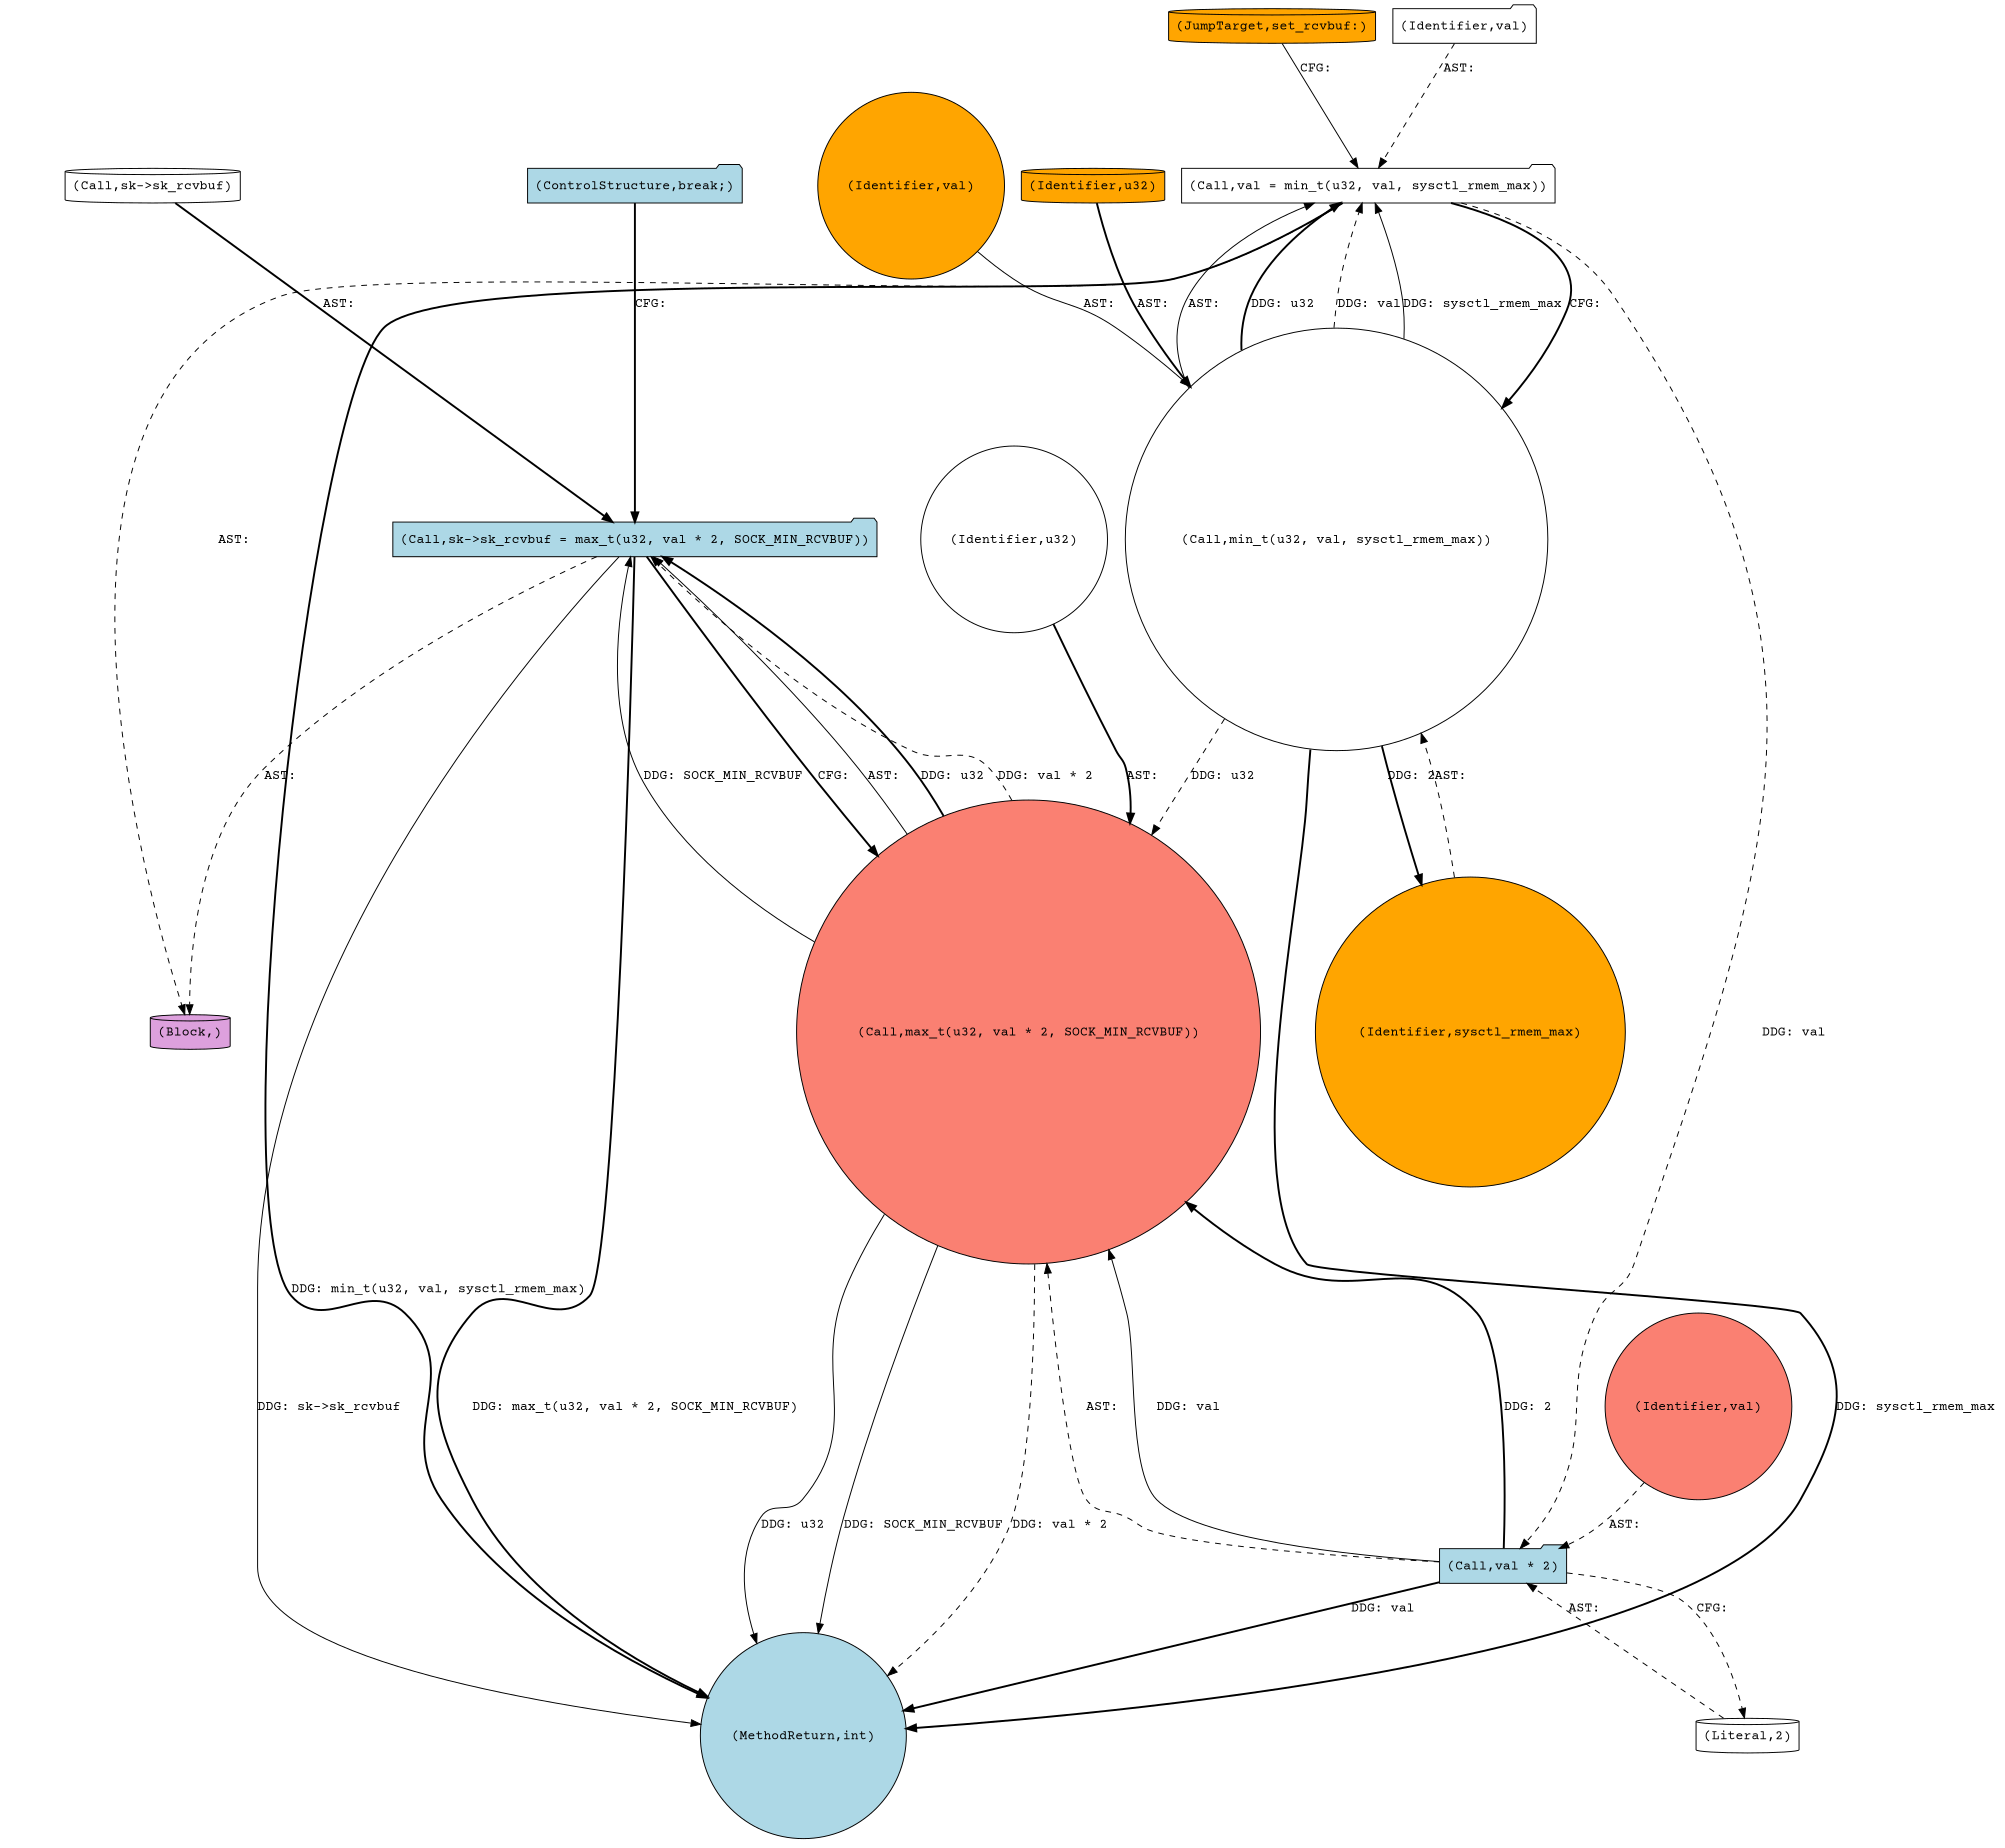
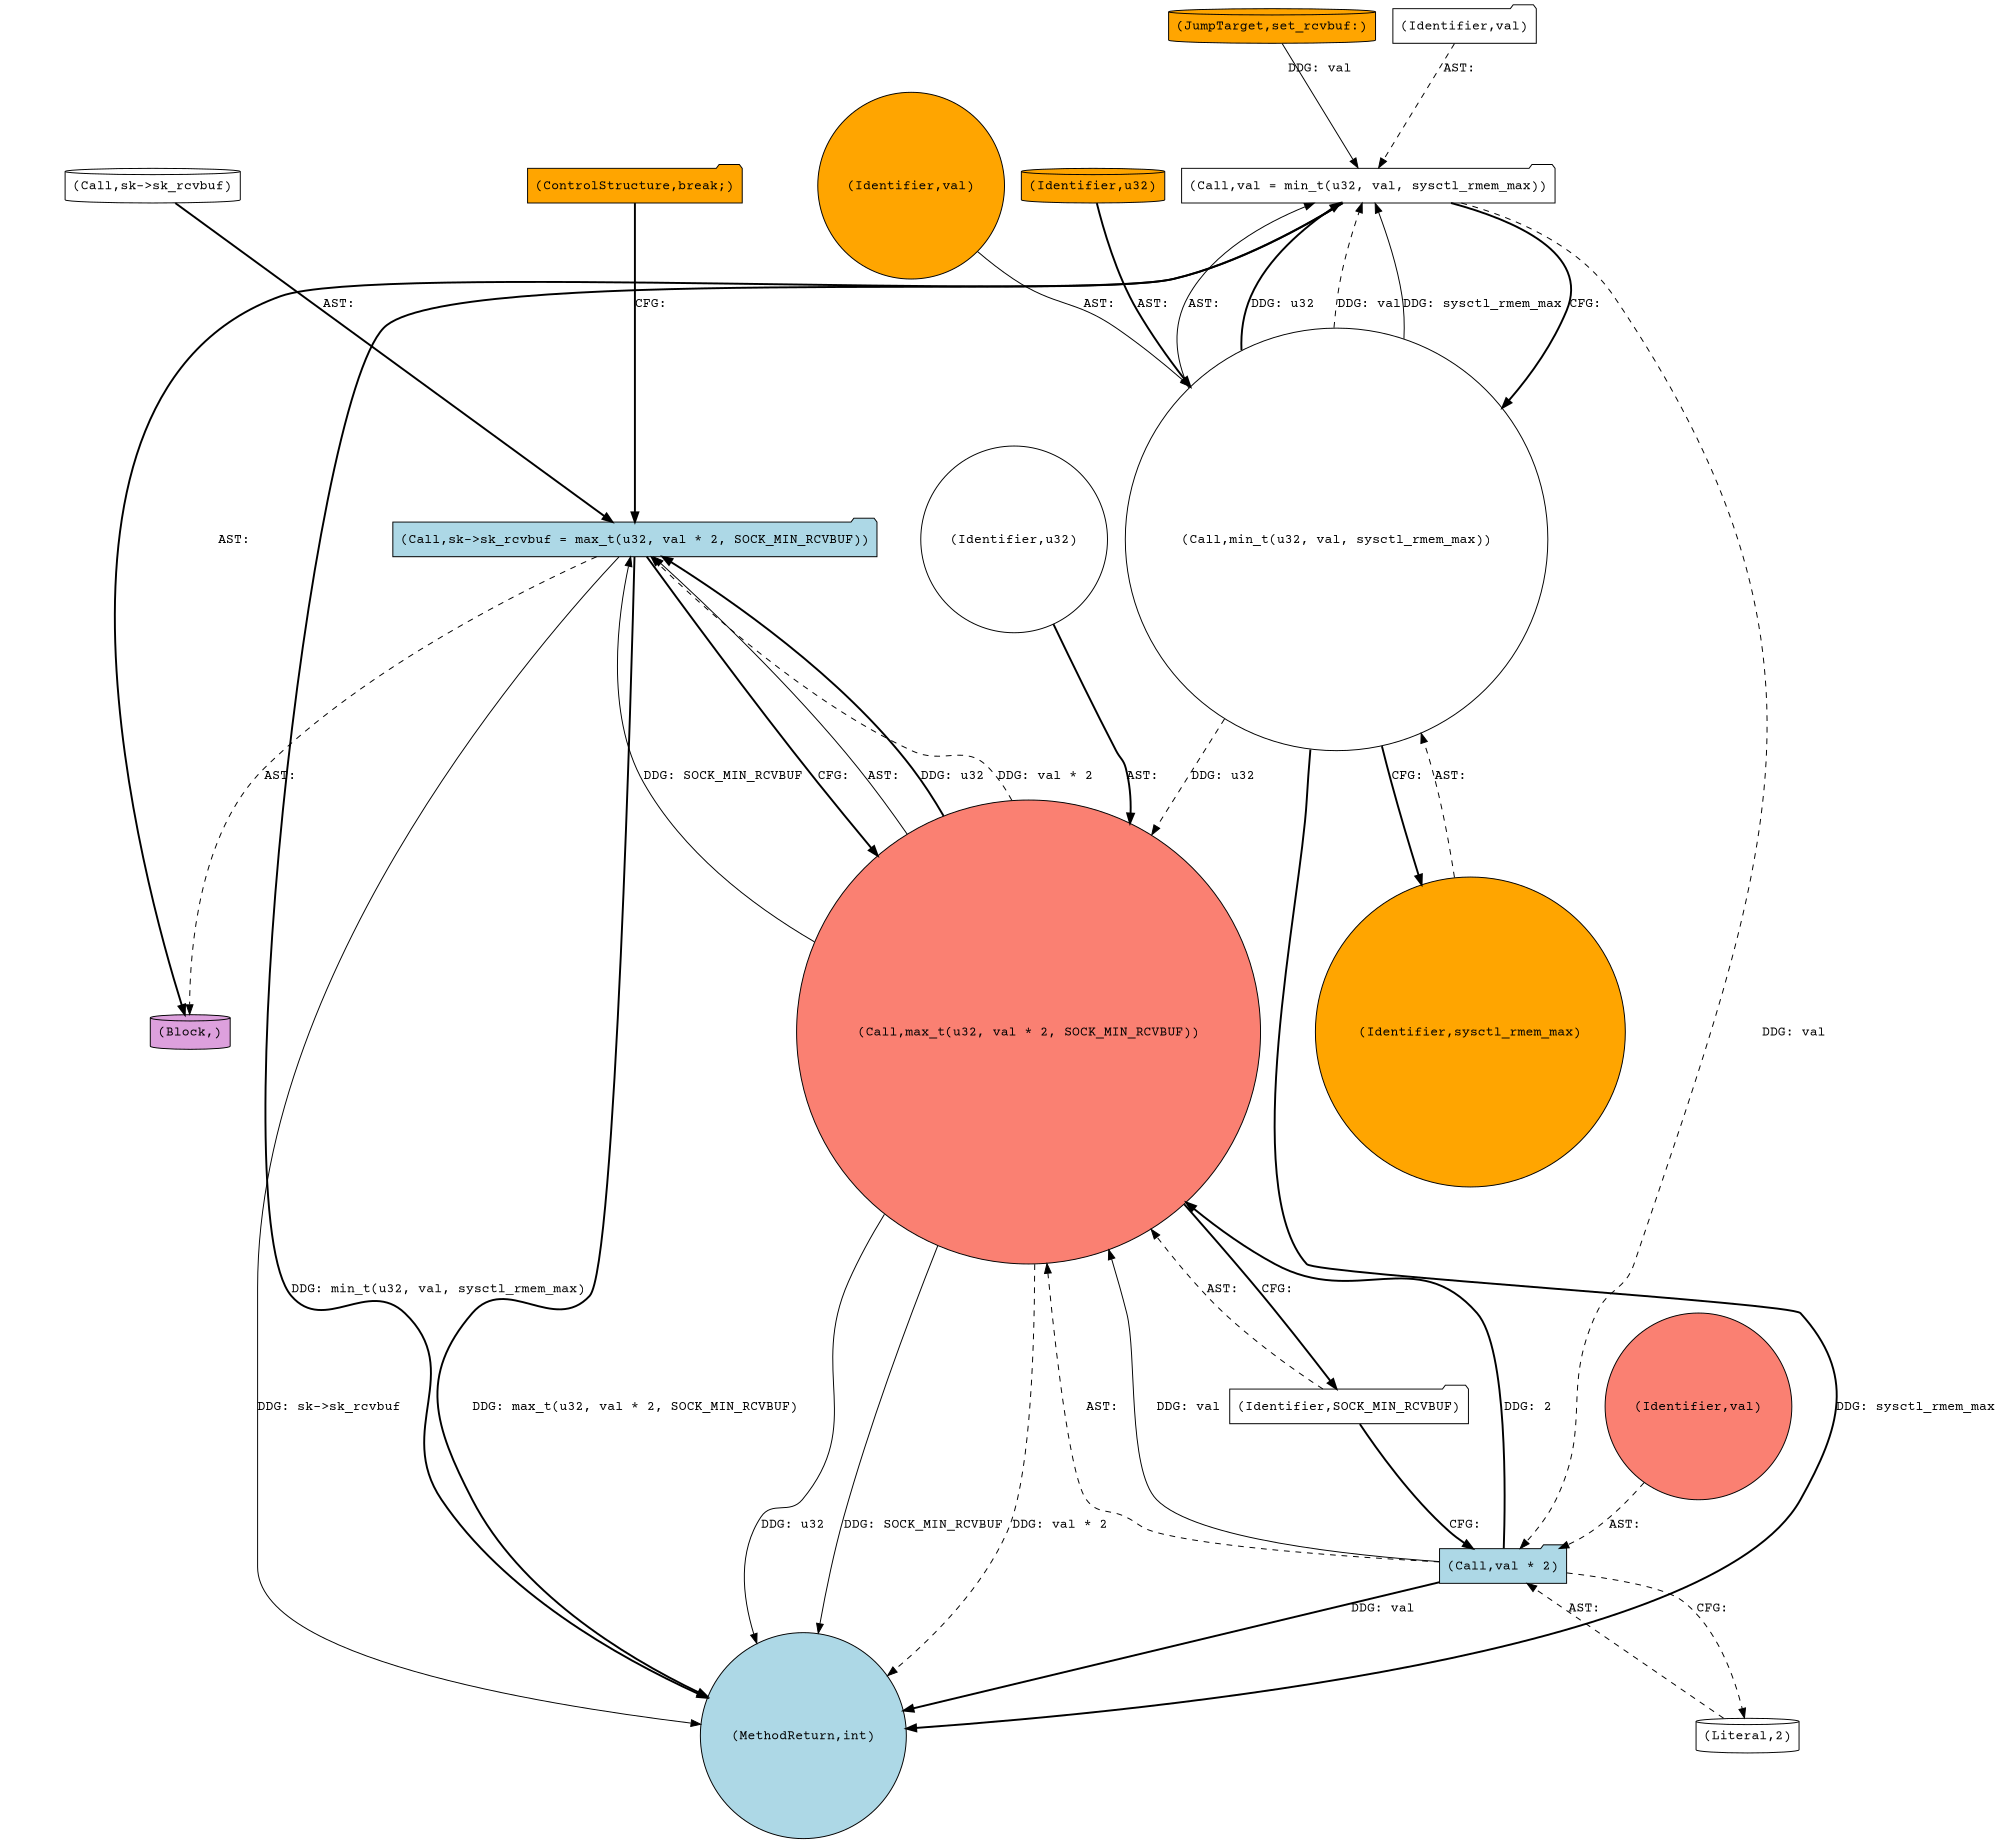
(1320, 68) -> (1320, 68)
(635, 186) -> (635, 186)
(430, 283) -> (430, 283)
(1412, 775) -> (1412, 775)
none -> (1349, 1406)
